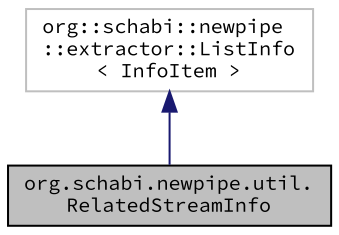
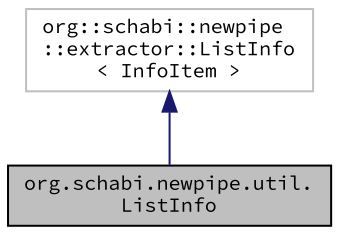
(170, 196) -> (170, 196)
